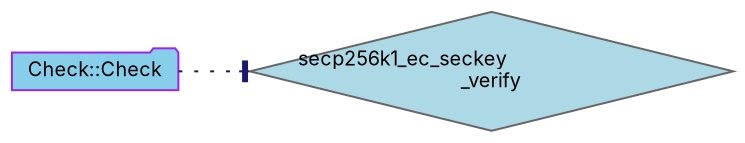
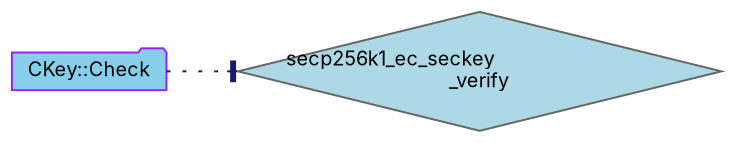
(95, 71) -> (89, 71)
